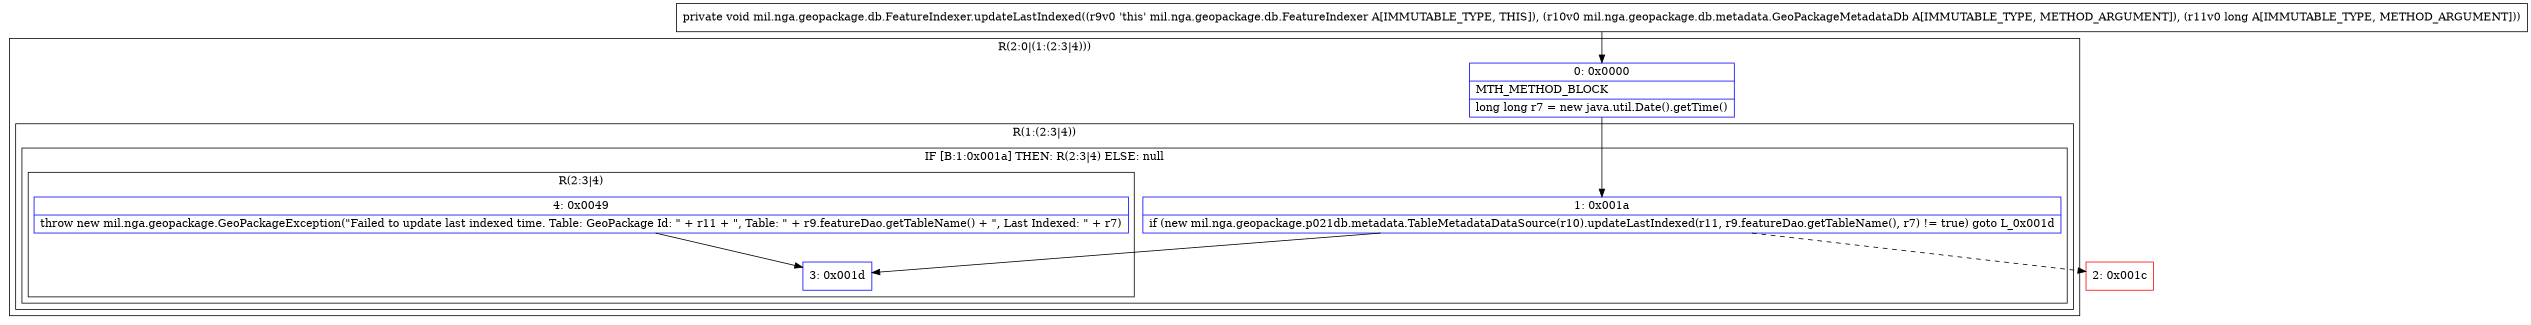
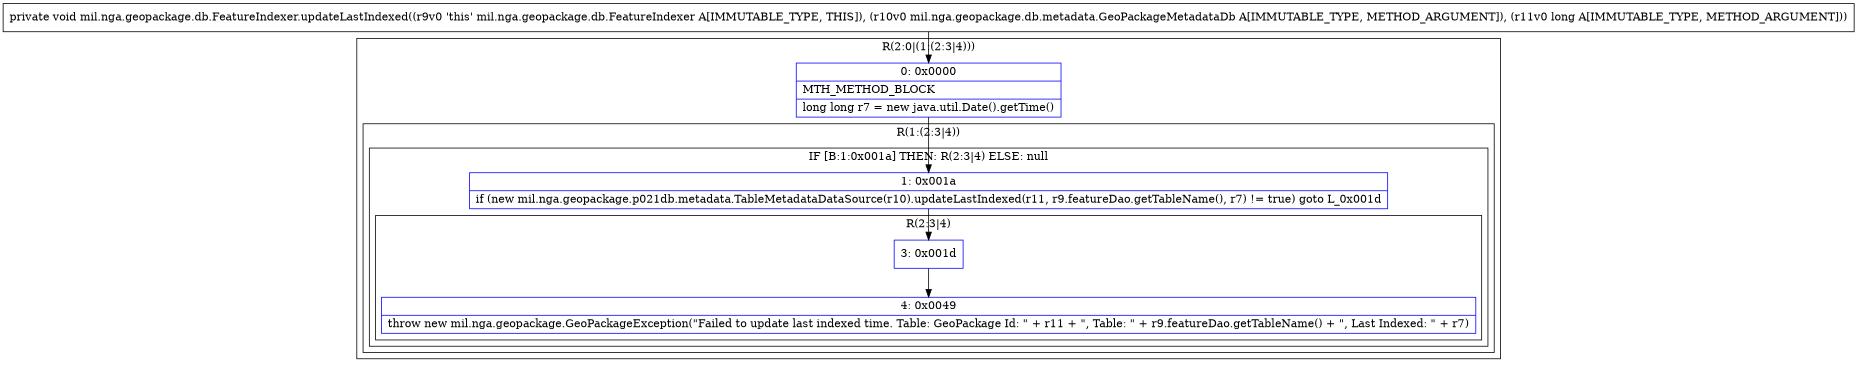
(725, 249) -> (929, 279)
(2120, 276) -> none
